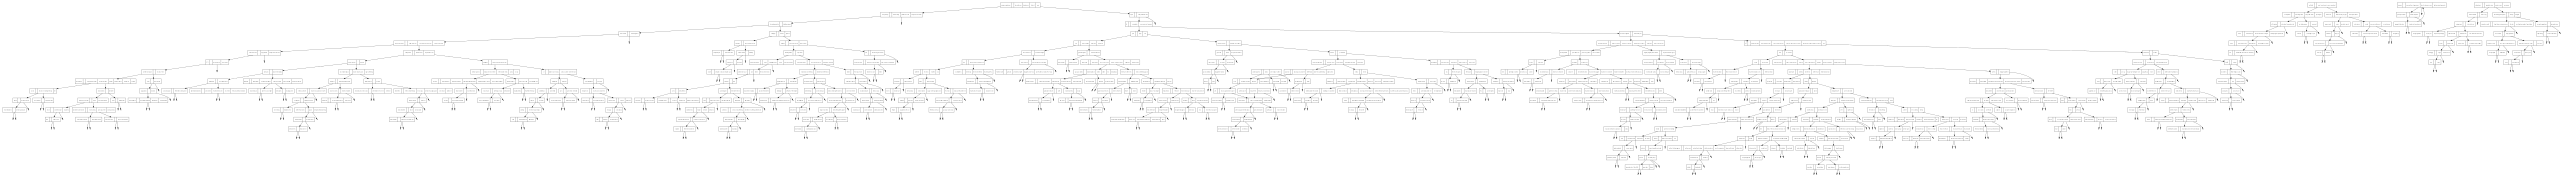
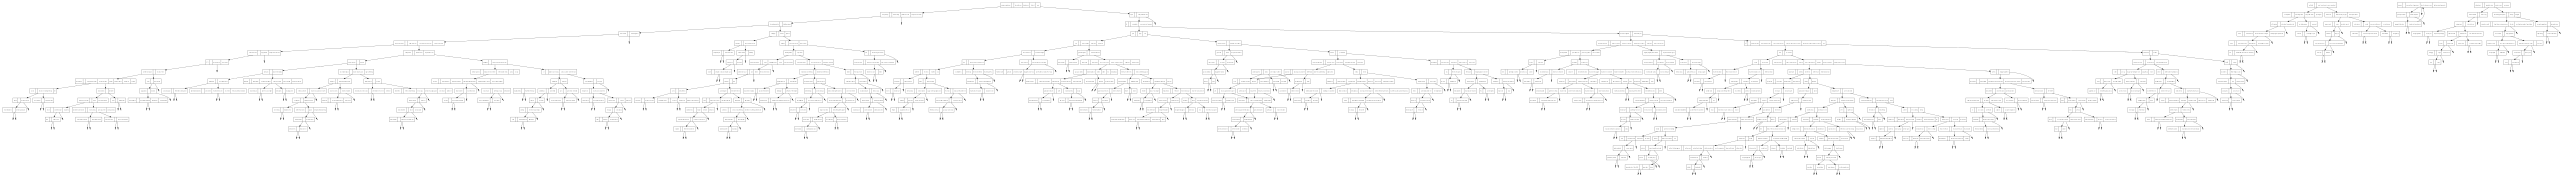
(522, 81) -> none
(1644, 162) -> (1658, 158)
